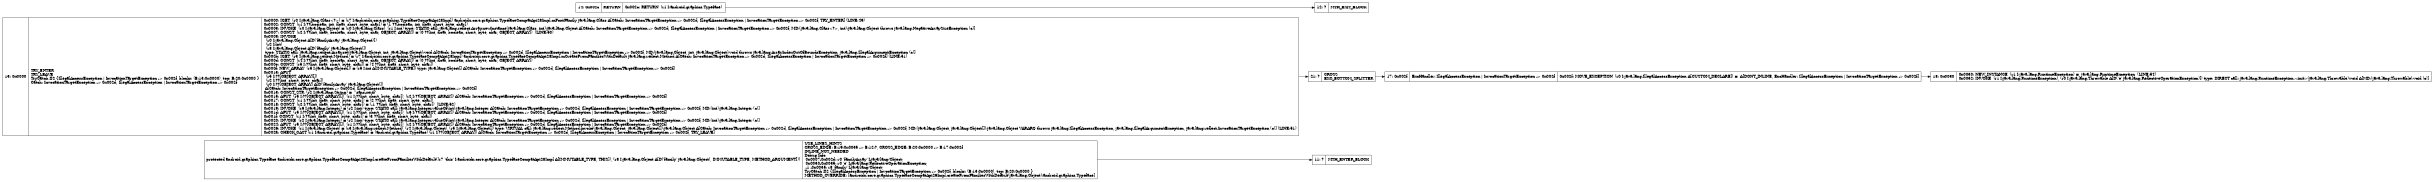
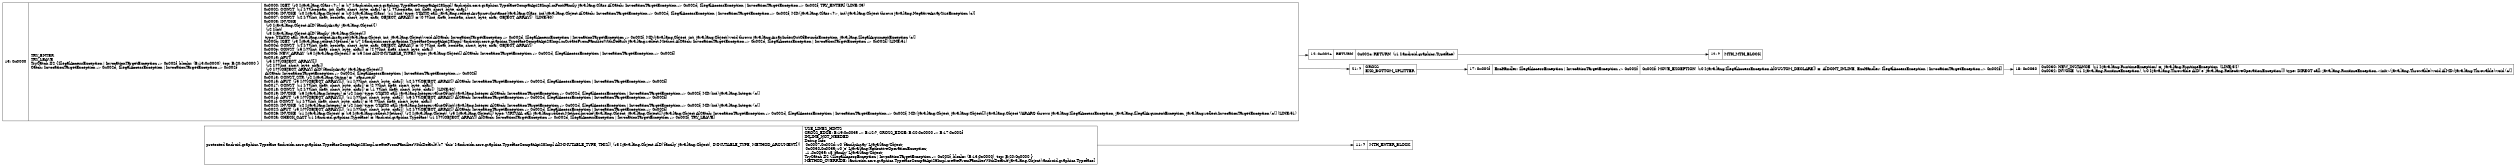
(1349, 7) -> (1742, 54)
none -> (1302, 55)
